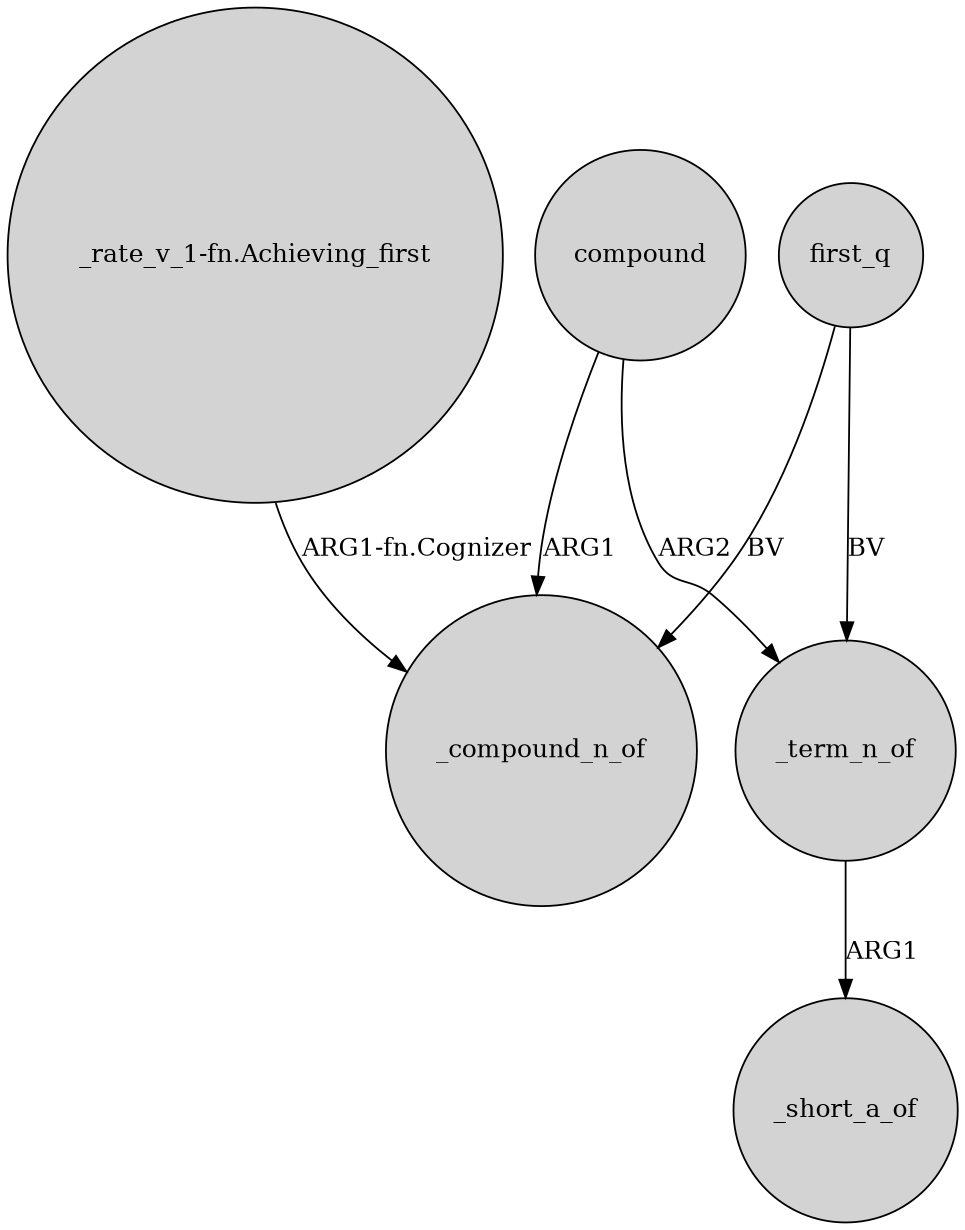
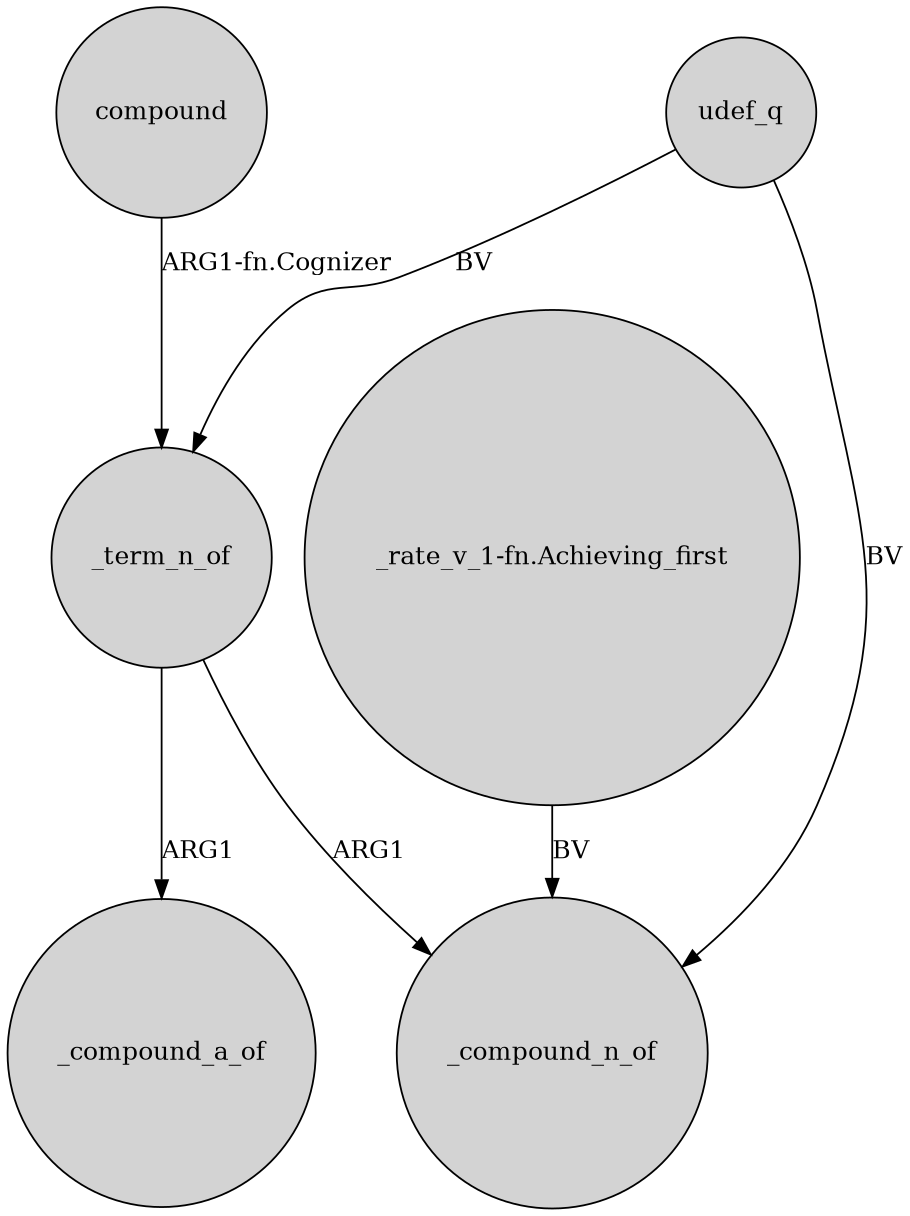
(851, 255) -> (741, 112)
(560, 462) -> (294, 813)
(417, 549) -> (571, 852)
(695, 549) -> (277, 264)
(846, 1110) -> (162, 1053)
